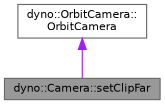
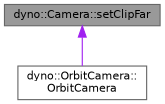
(82, 64) -> (82, 52)
